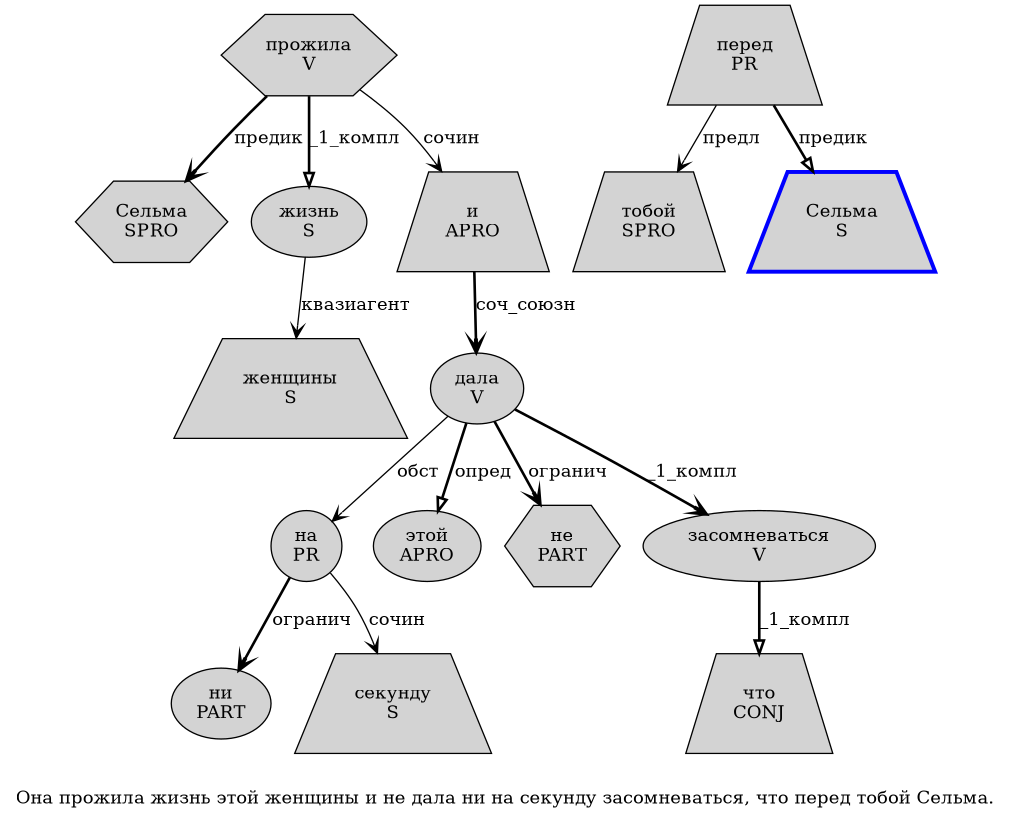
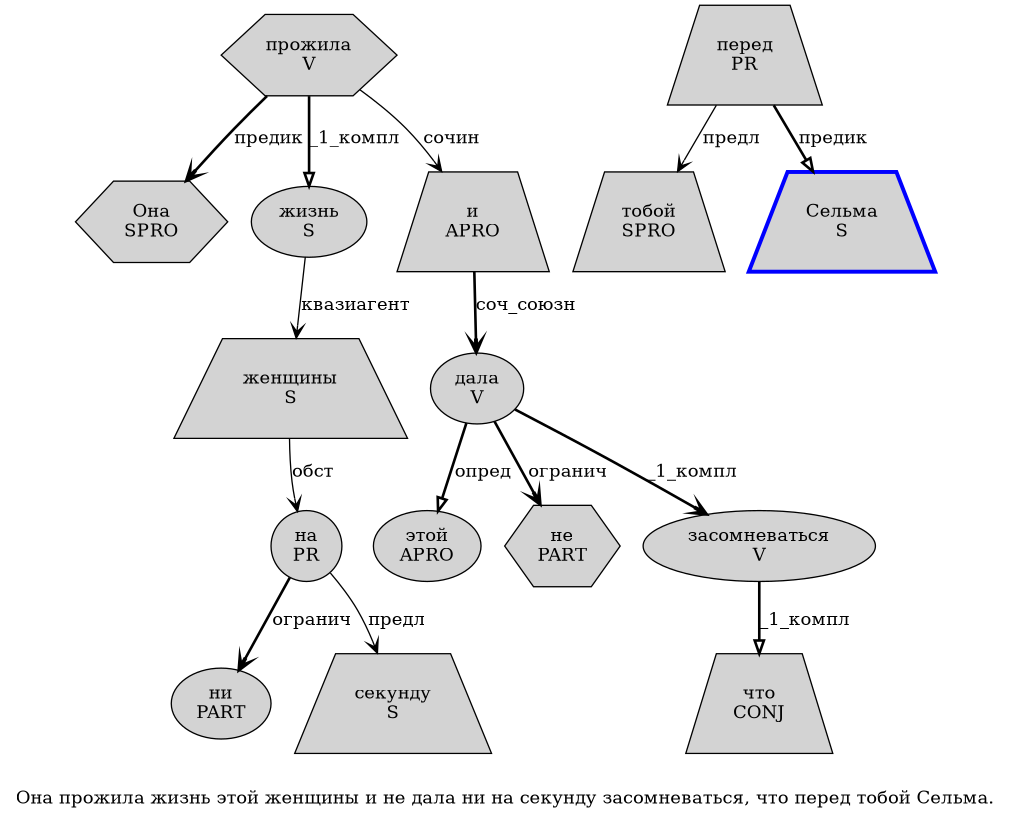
(152, 222) -> (152, 222)
(395, 464) -> (291, 469)
(397, 620) -> (397, 620)
